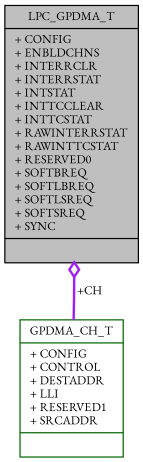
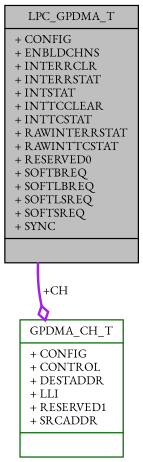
(74, 298) -> (38, 284)
